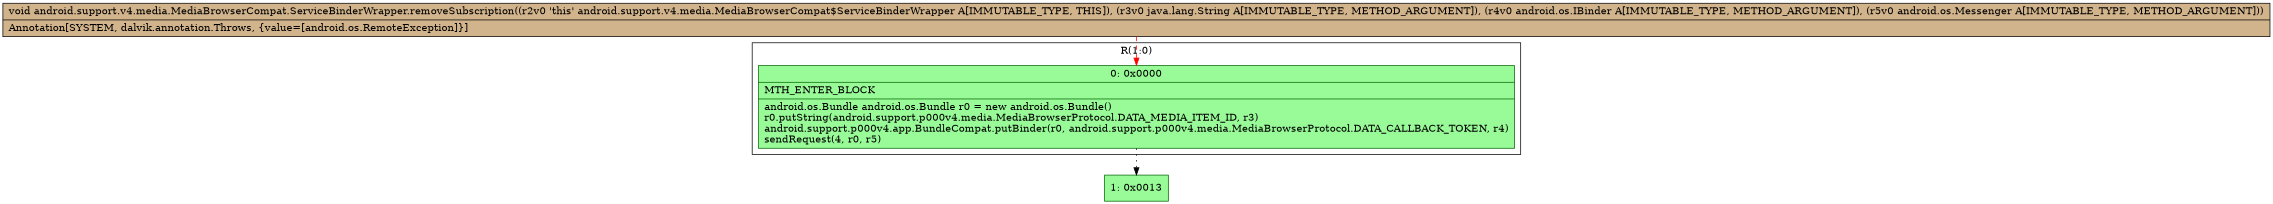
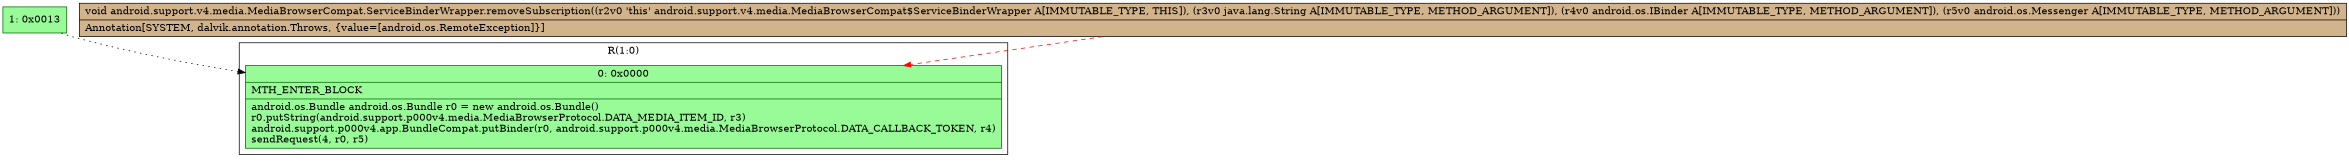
(1136, 159) -> (149, 55)
